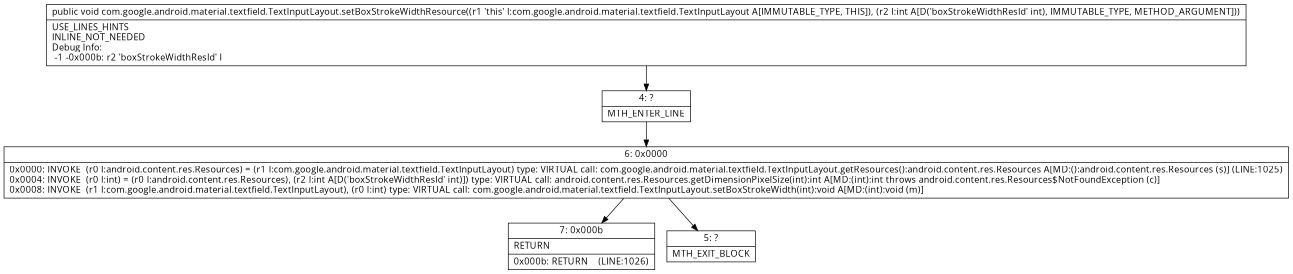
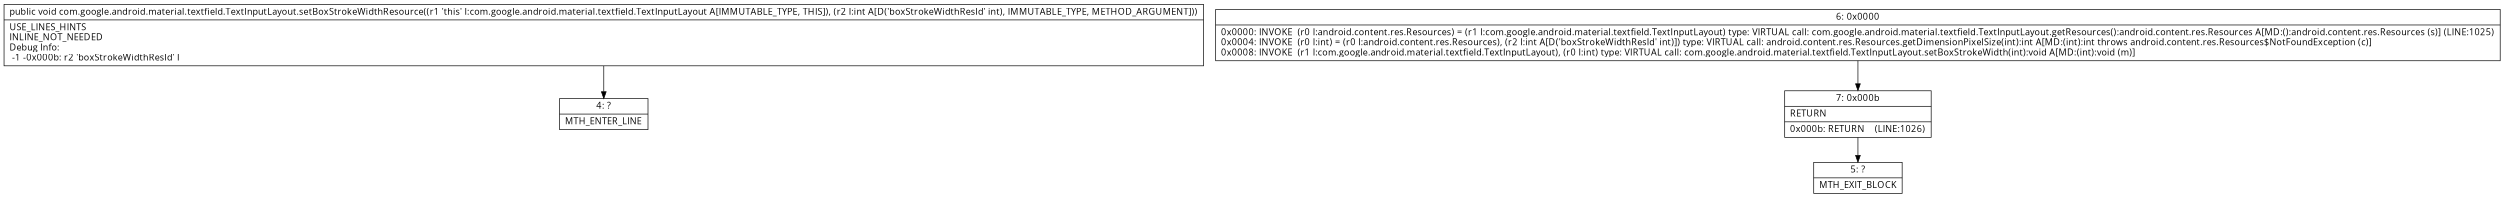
(646, 131) -> none
(681, 212) -> (1858, 146)
